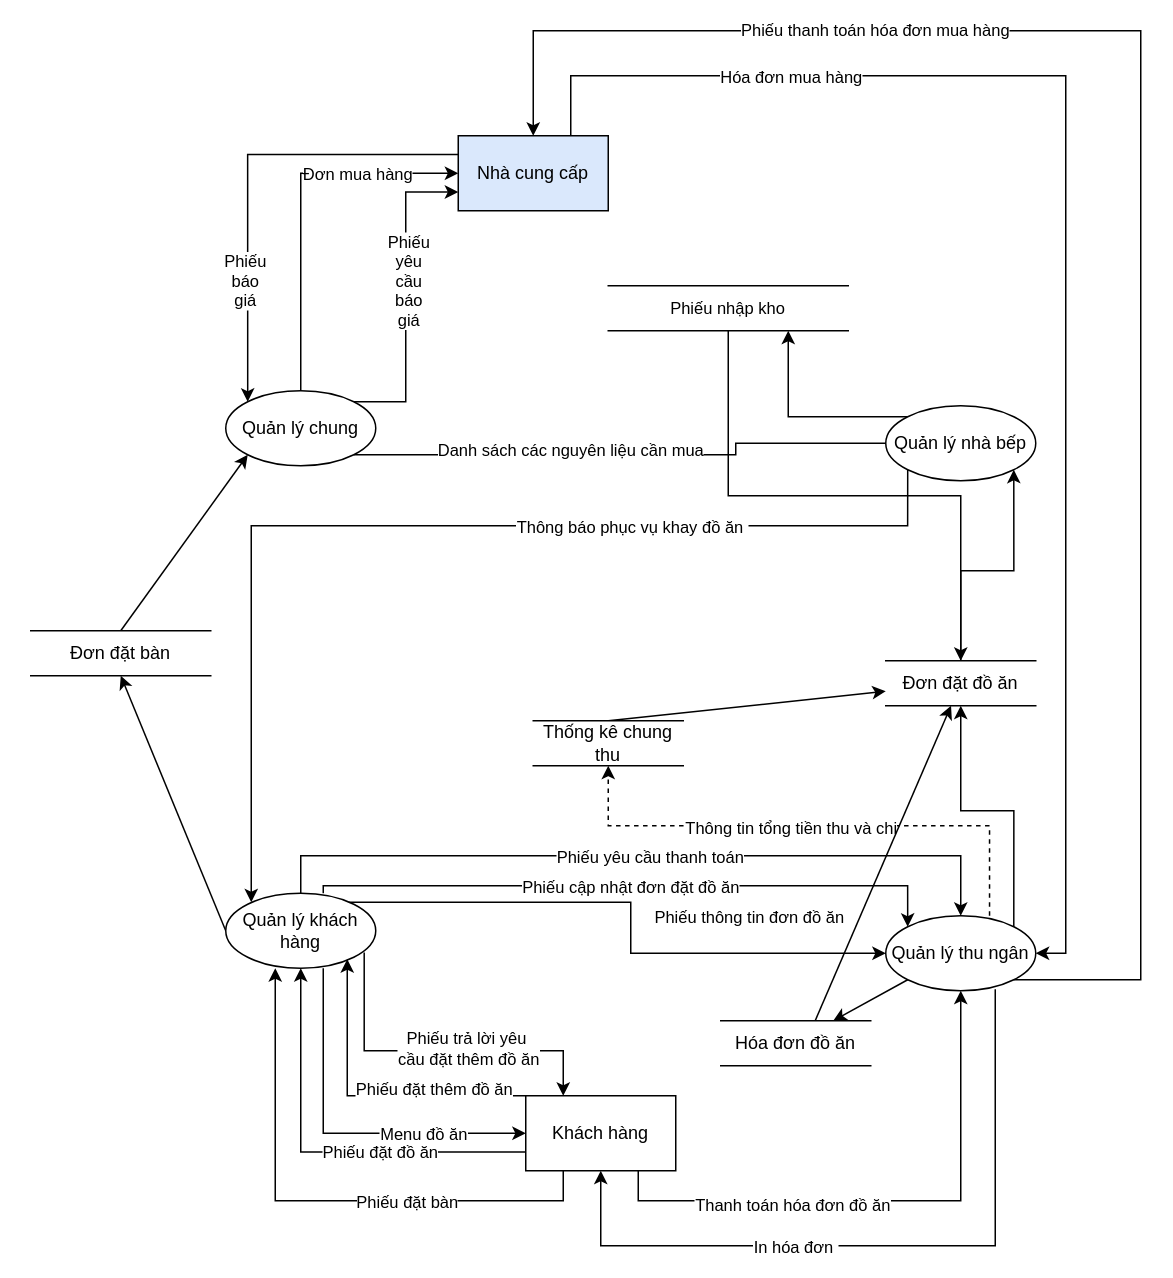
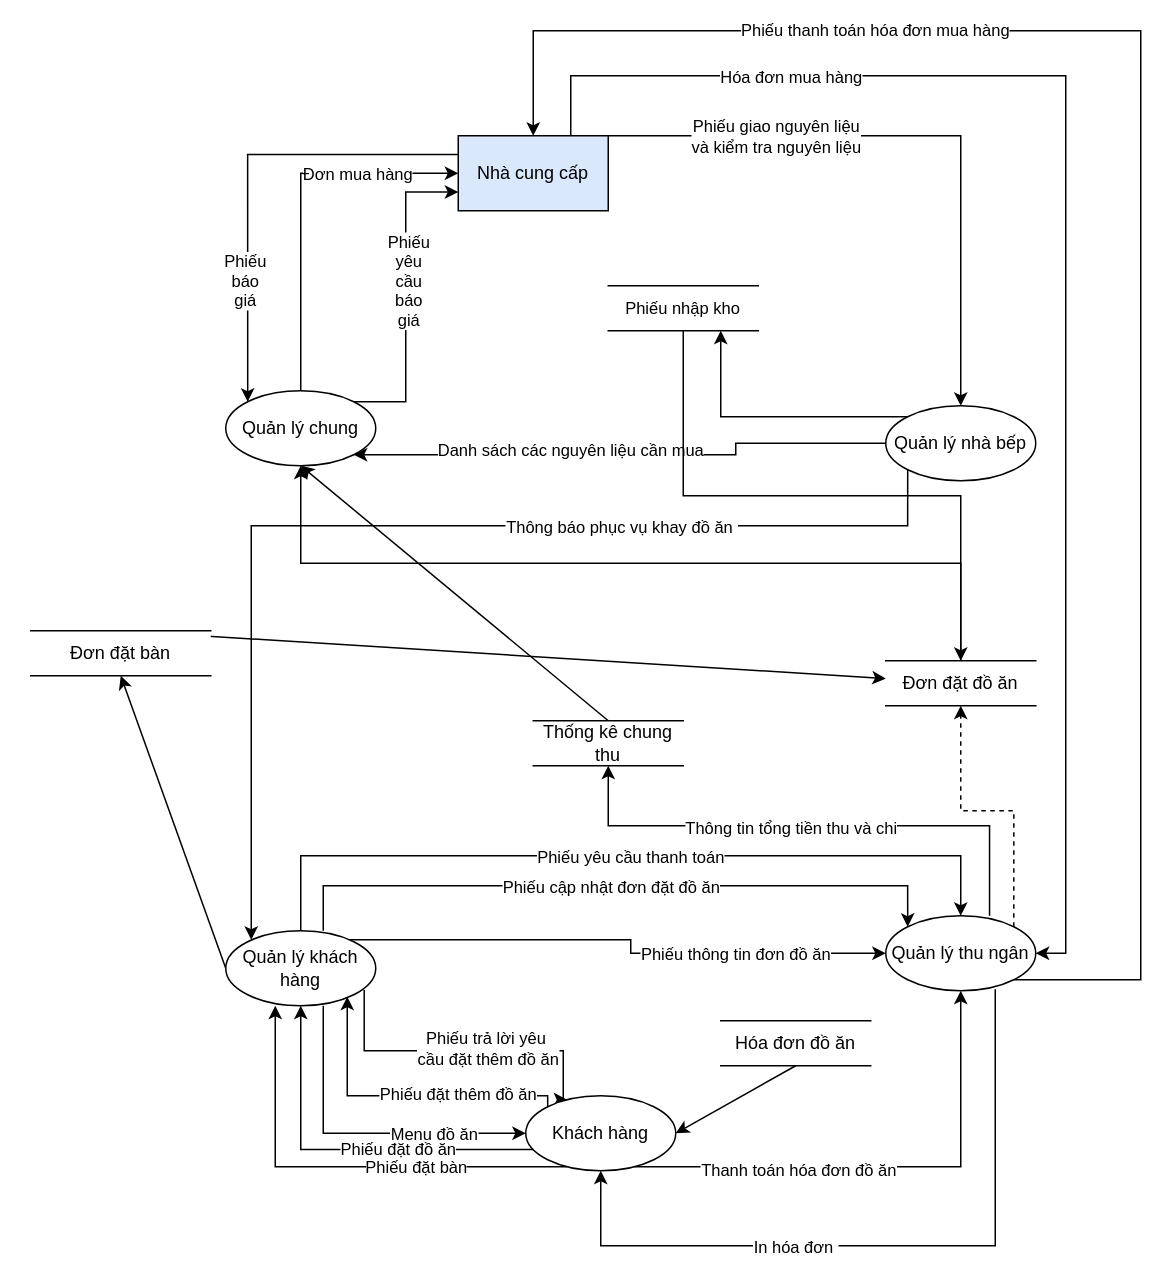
none -> (961, 215)
(728, 308) -> (683, 308)
(361, 455) -> (365, 455)
(182, 545) -> (706, 667)
(1014, 551) -> (586, 563)
(753, 705) -> (457, 595)
(997, 811) -> (997, 811)
(986, 826) -> (986, 826)
(882, 866) -> (739, 1098)
(301, 931) -> (301, 968)
(875, 998) -> none
(601, 1133) -> (601, 1133)
